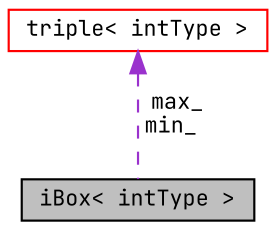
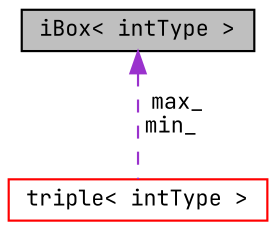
(138, 126) -> (138, 126)
